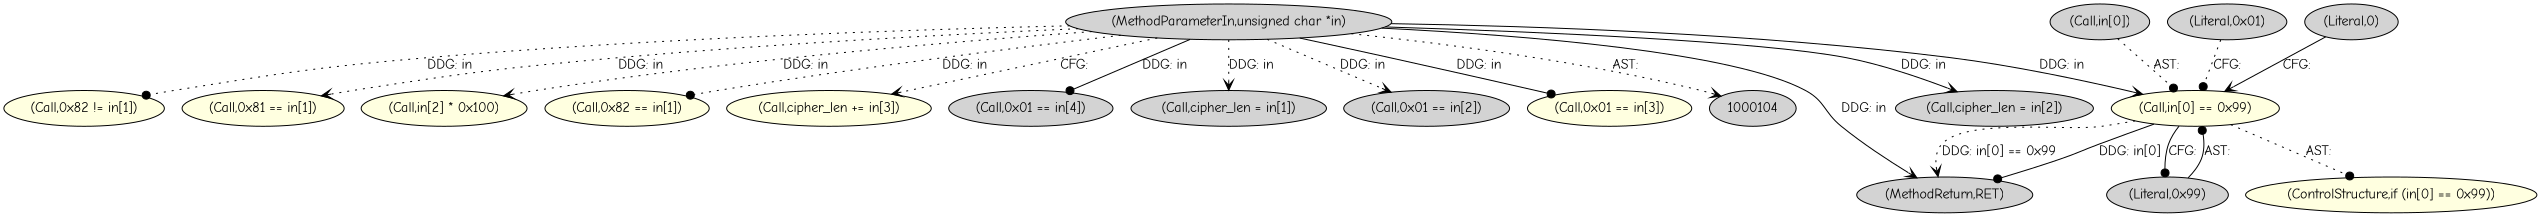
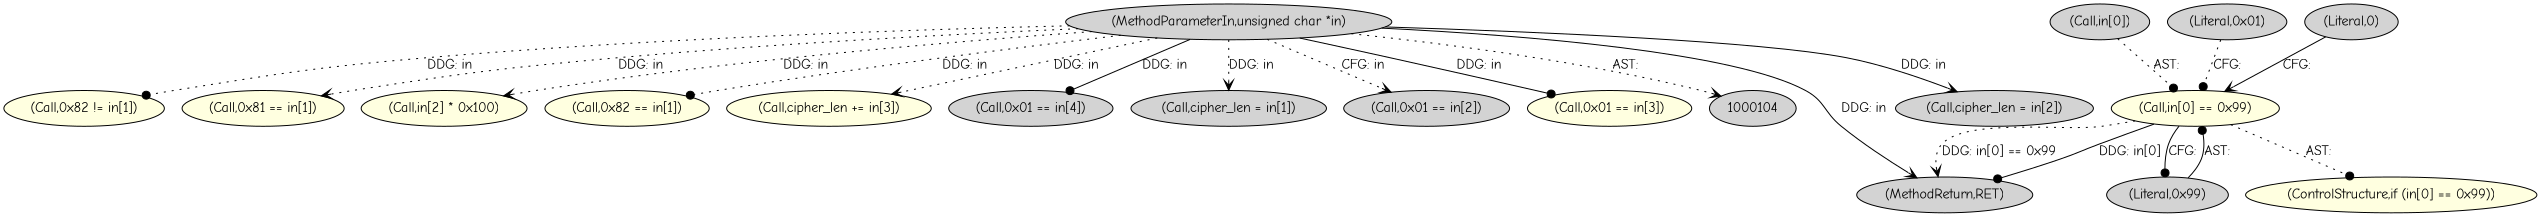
(1764, 40) -> none
(1077, 65) -> (1077, 65)
(1363, 65) -> (1363, 65)
